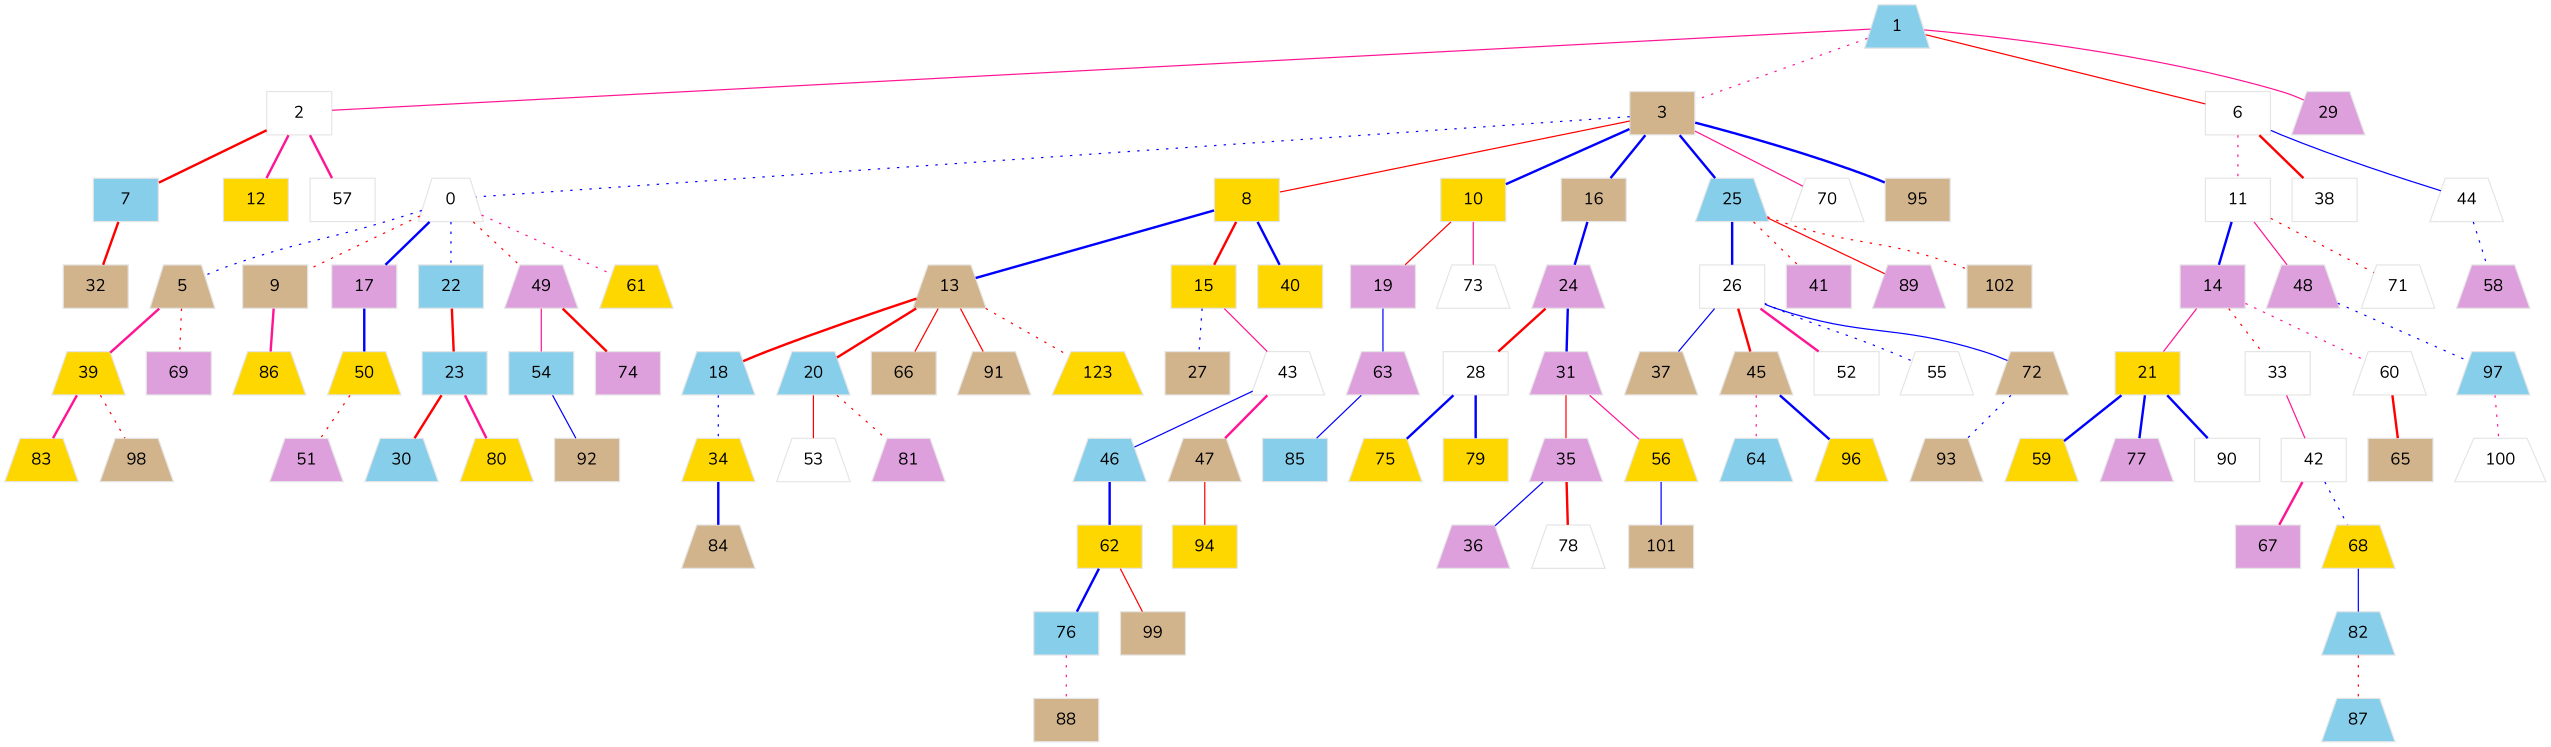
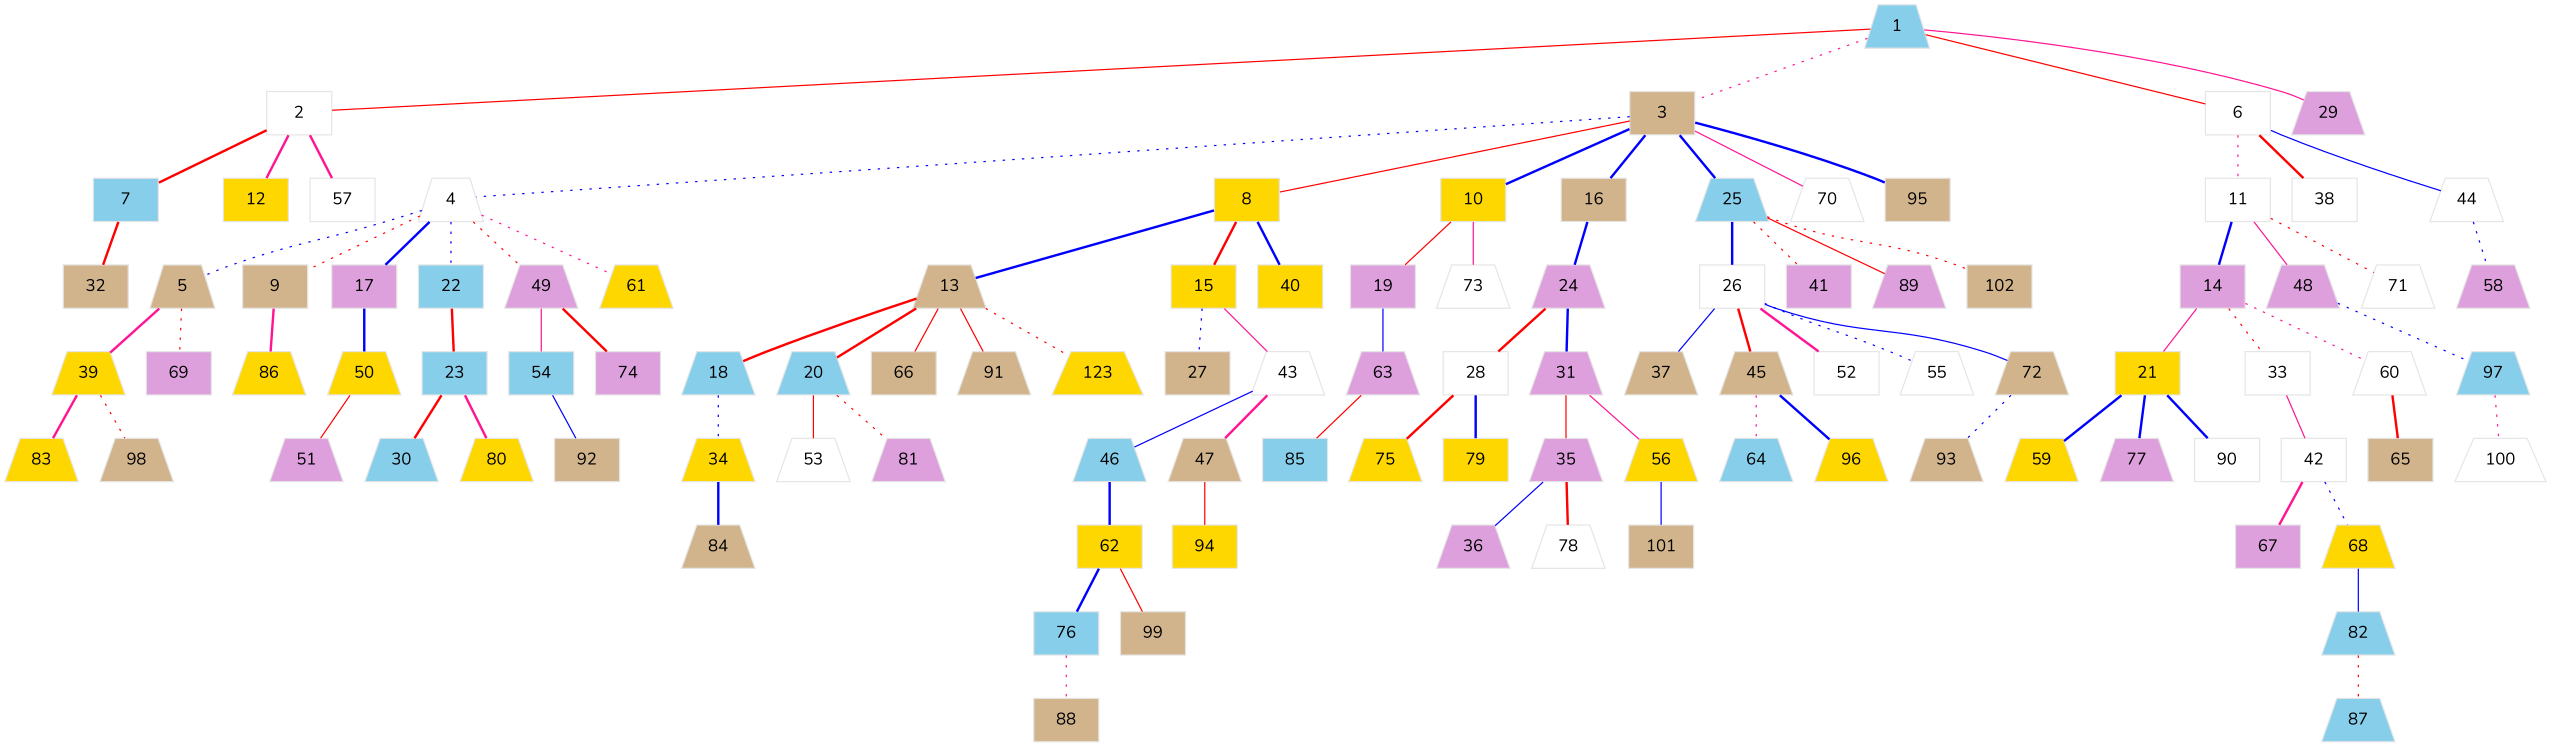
(1101, 70) -> (1101, 70)
(451, 200) -> (451, 200)
(335, 417) -> (335, 417)
(1339, 417) -> (1339, 417)
(1430, 417) -> (1430, 417)
